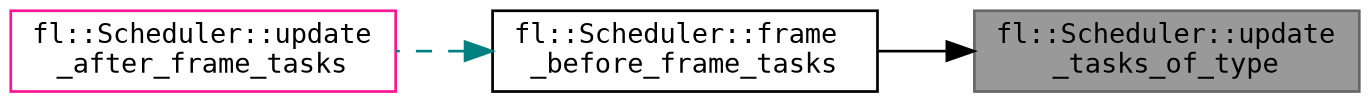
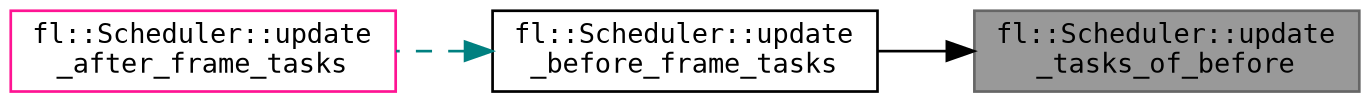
(685, 51) -> (685, 51)
(1167, 51) -> (1167, 51)
